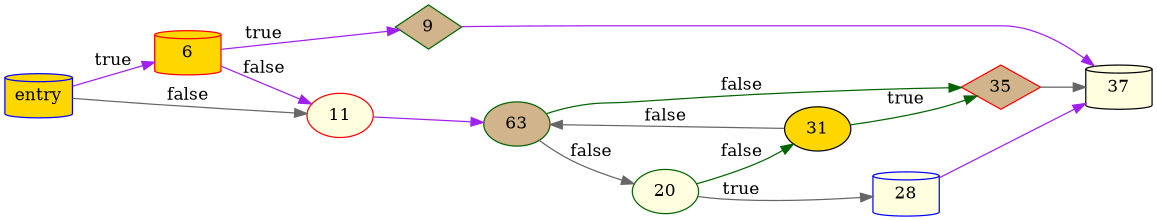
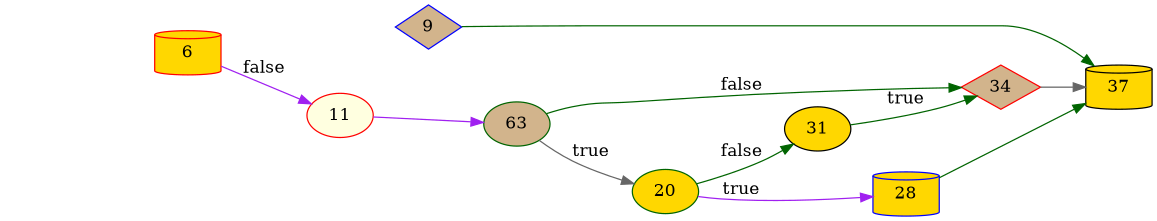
(777, 26) -> (777, 26)
(428, 27) -> (428, 27)
(304, 40) -> none
(1001, 87) -> (1001, 87)
(1119, 87) -> (1119, 87)
(39, 96) -> none
(673, 127) -> none
(1007, 144) -> (1007, 144)
(591, 152) -> (591, 152)
(665, 192) -> (665, 192)
(906, 194) -> (906, 194)
(779, 200) -> (779, 200)
